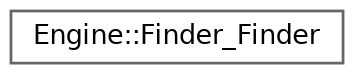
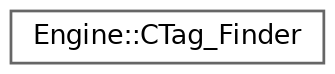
(177, 37) -> (167, 37)
